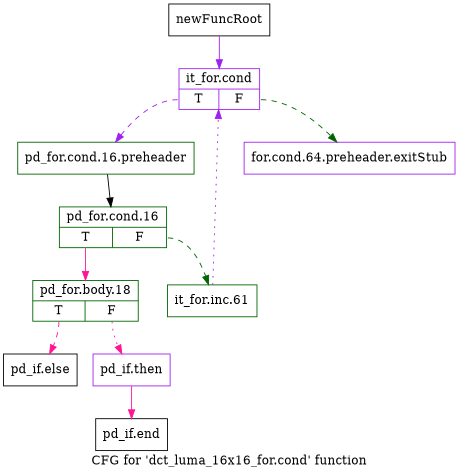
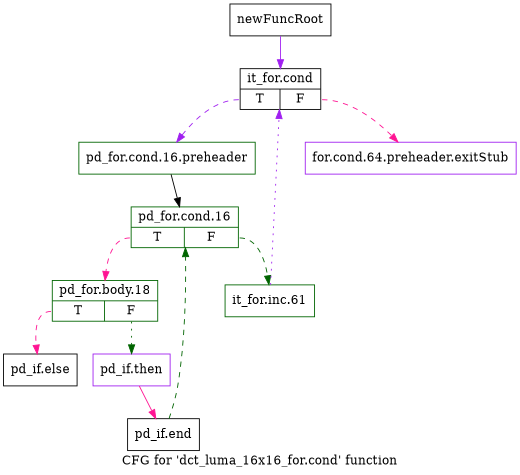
(219, 89) -> (280, 89)
(299, 111) -> (360, 111)
(86, 260) -> (112, 250)
(114, 334) -> (132, 333)
none -> (183, 339)
